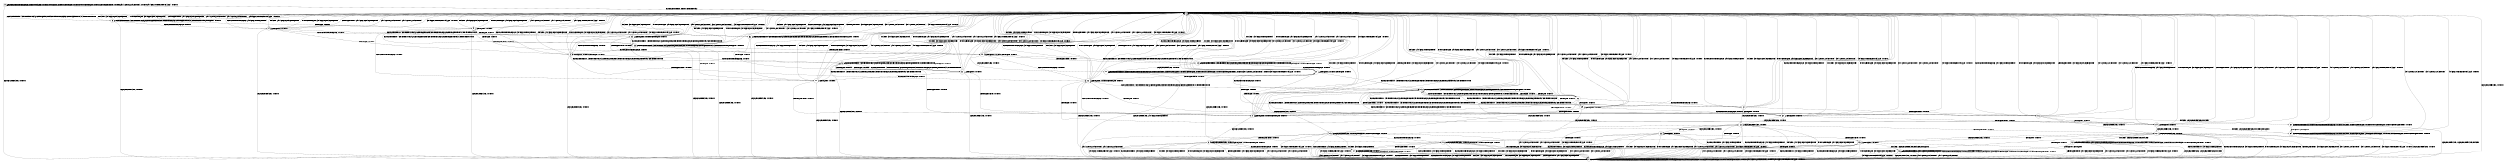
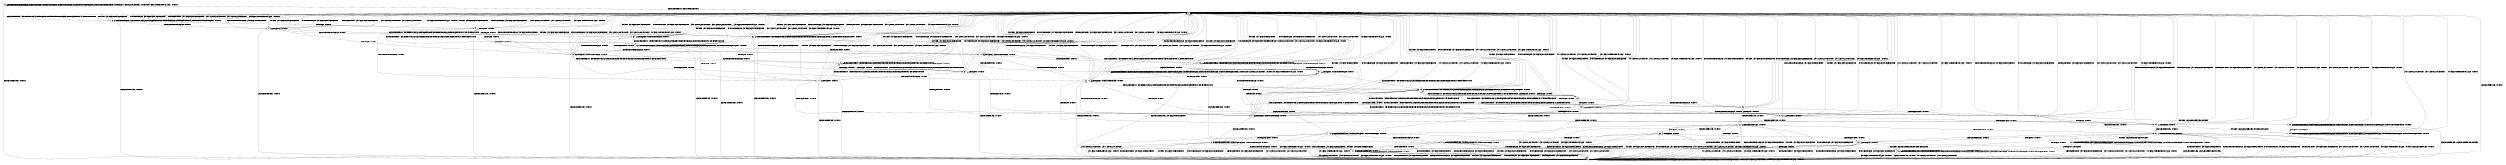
(503, 41) -> (503, 41)
